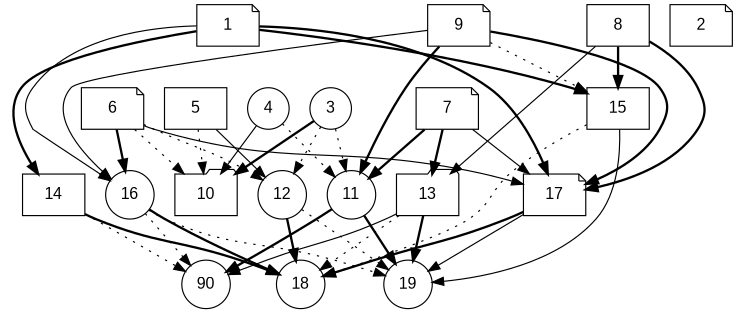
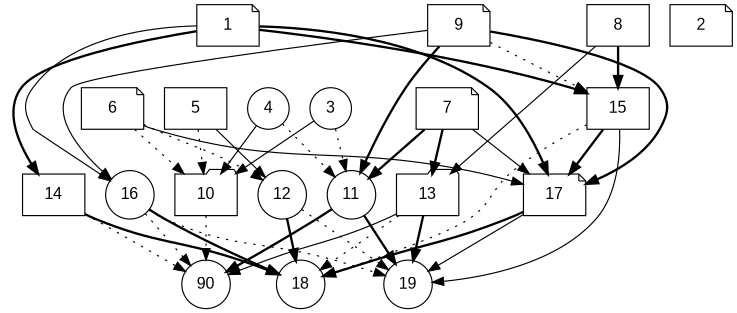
(696, 132) -> (590, 147)
(312, 142) -> none
(280, 144) -> (280, 144)
(120, 145) -> none
none -> (206, 226)
